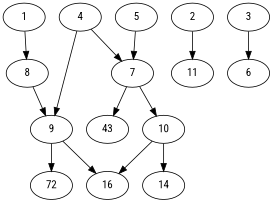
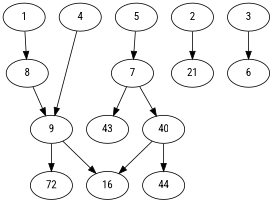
(104, 42) -> none
(192, 73) -> (192, 73)
(164, 129) -> (164, 129)
(164, 185) -> (164, 185)
